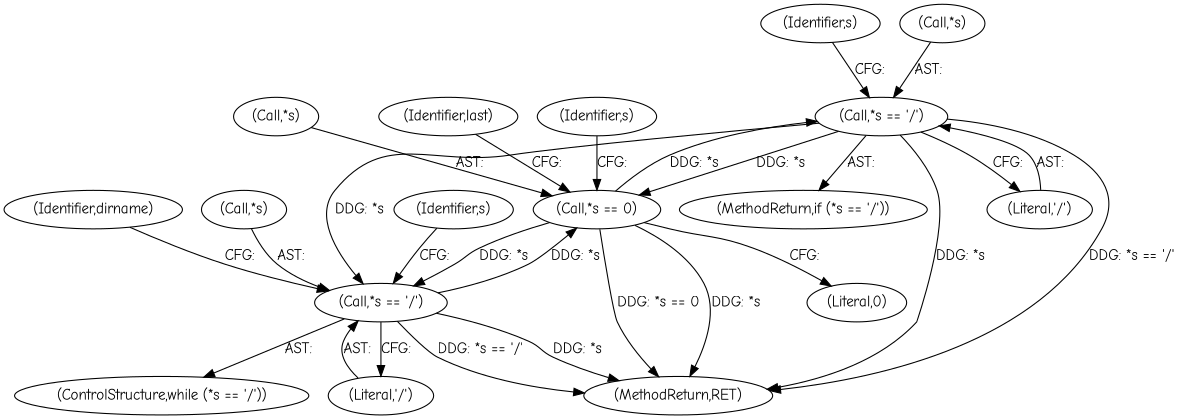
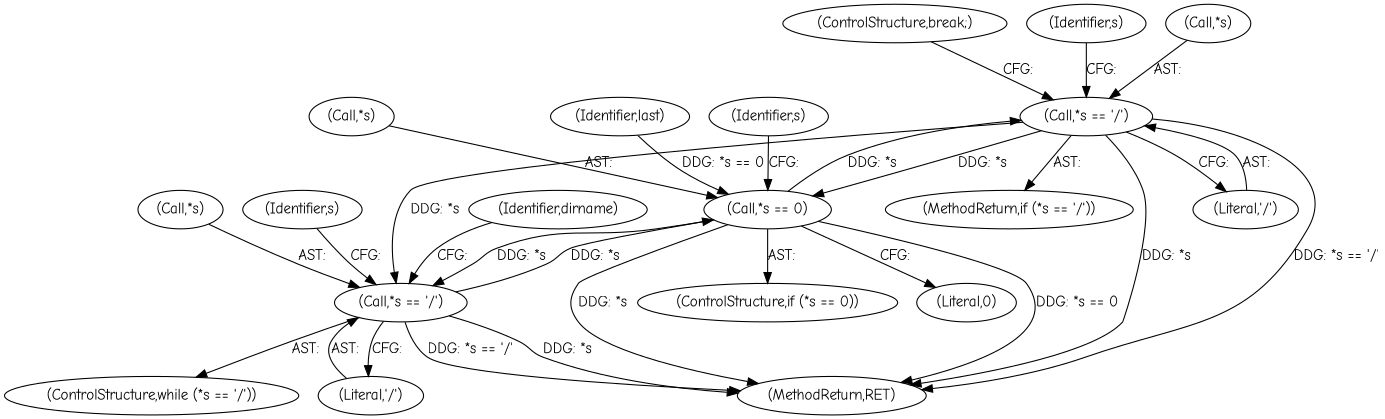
none -> (895, 24)
(549, 163) -> (723, 163)
none -> (768, 303)
